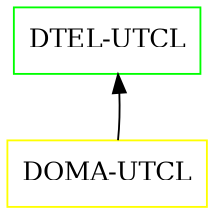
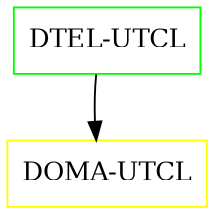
(119, 117) -> (95, 98)
